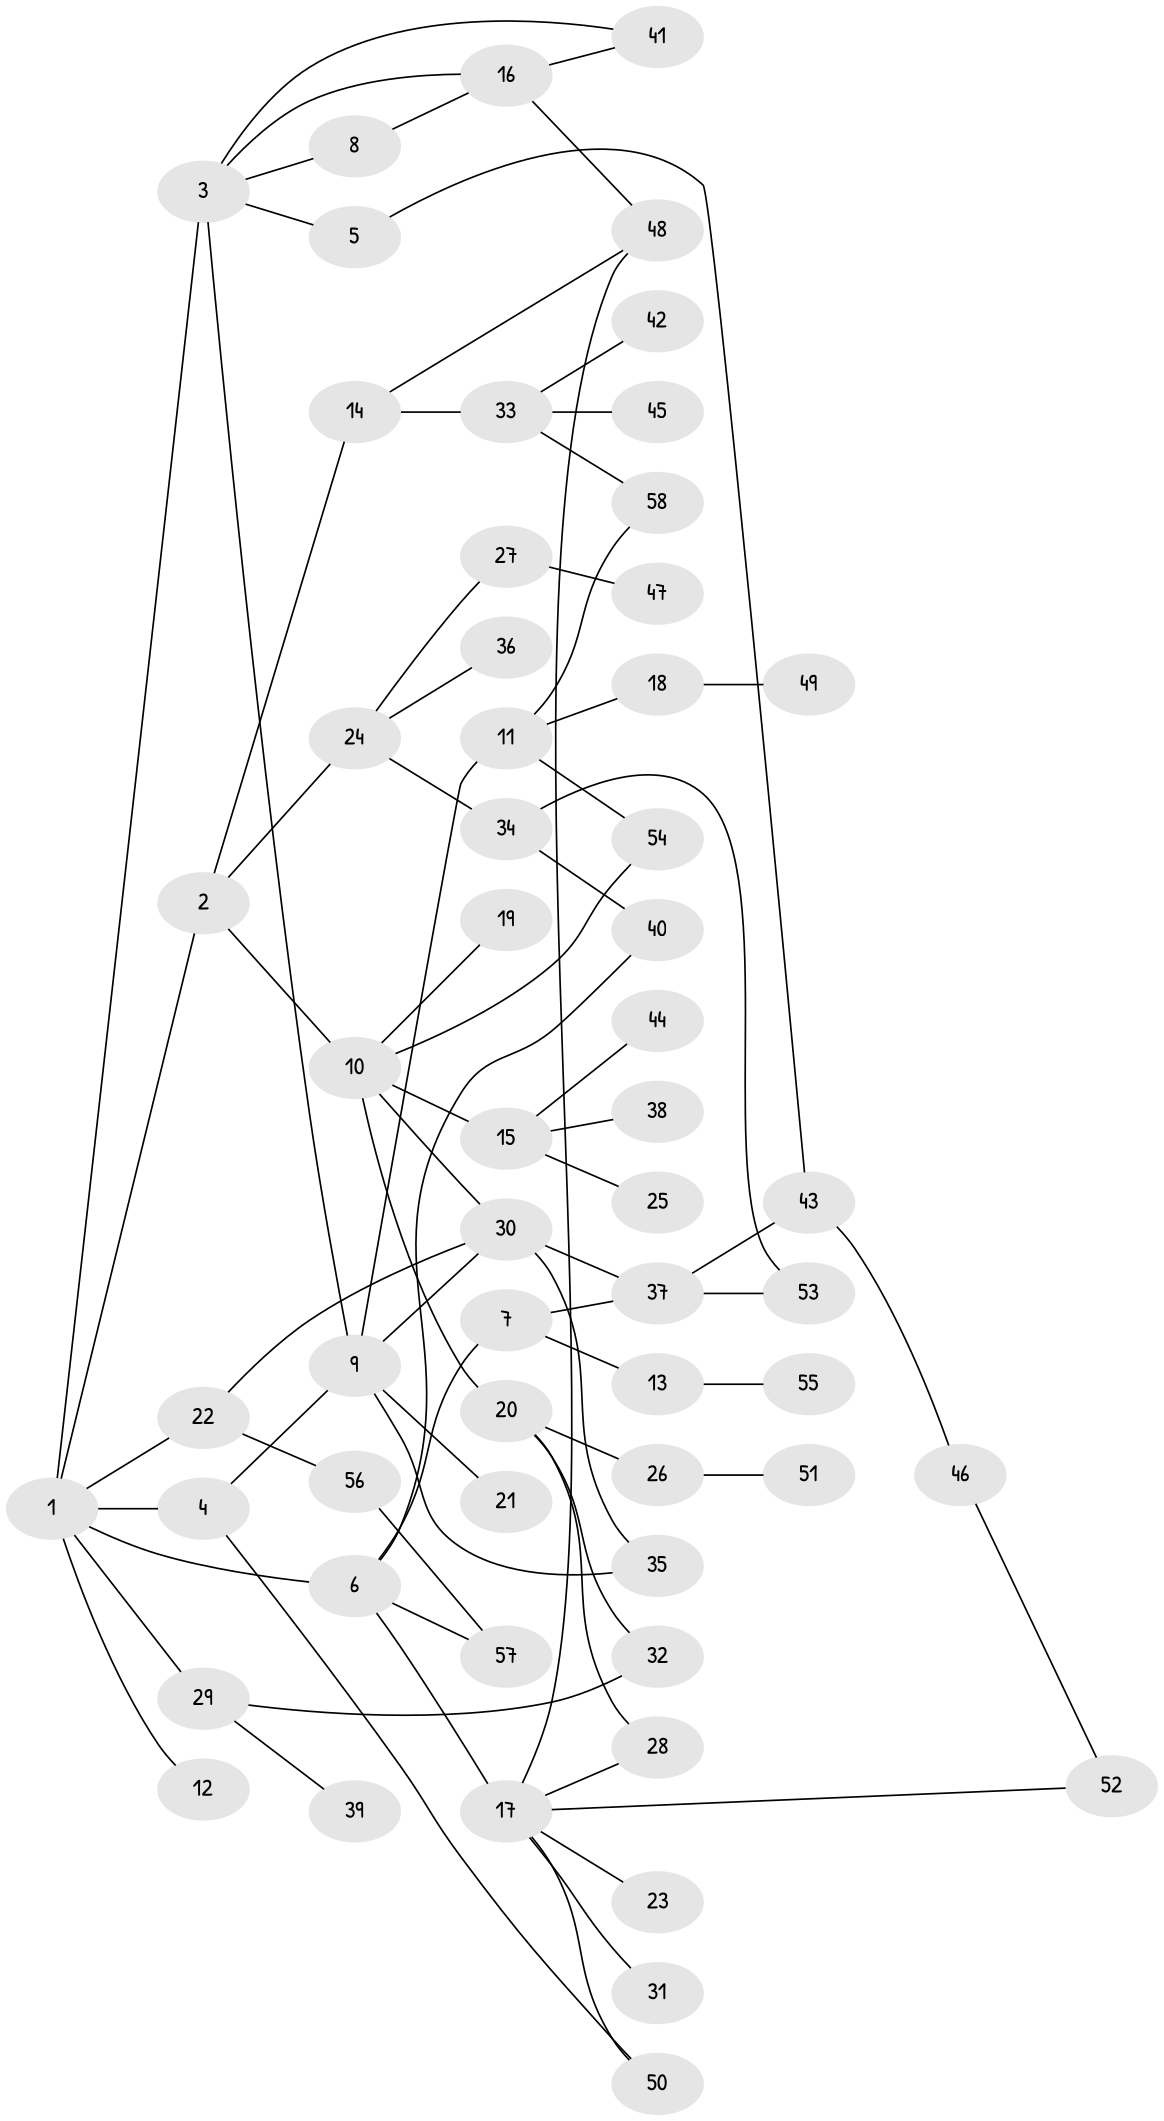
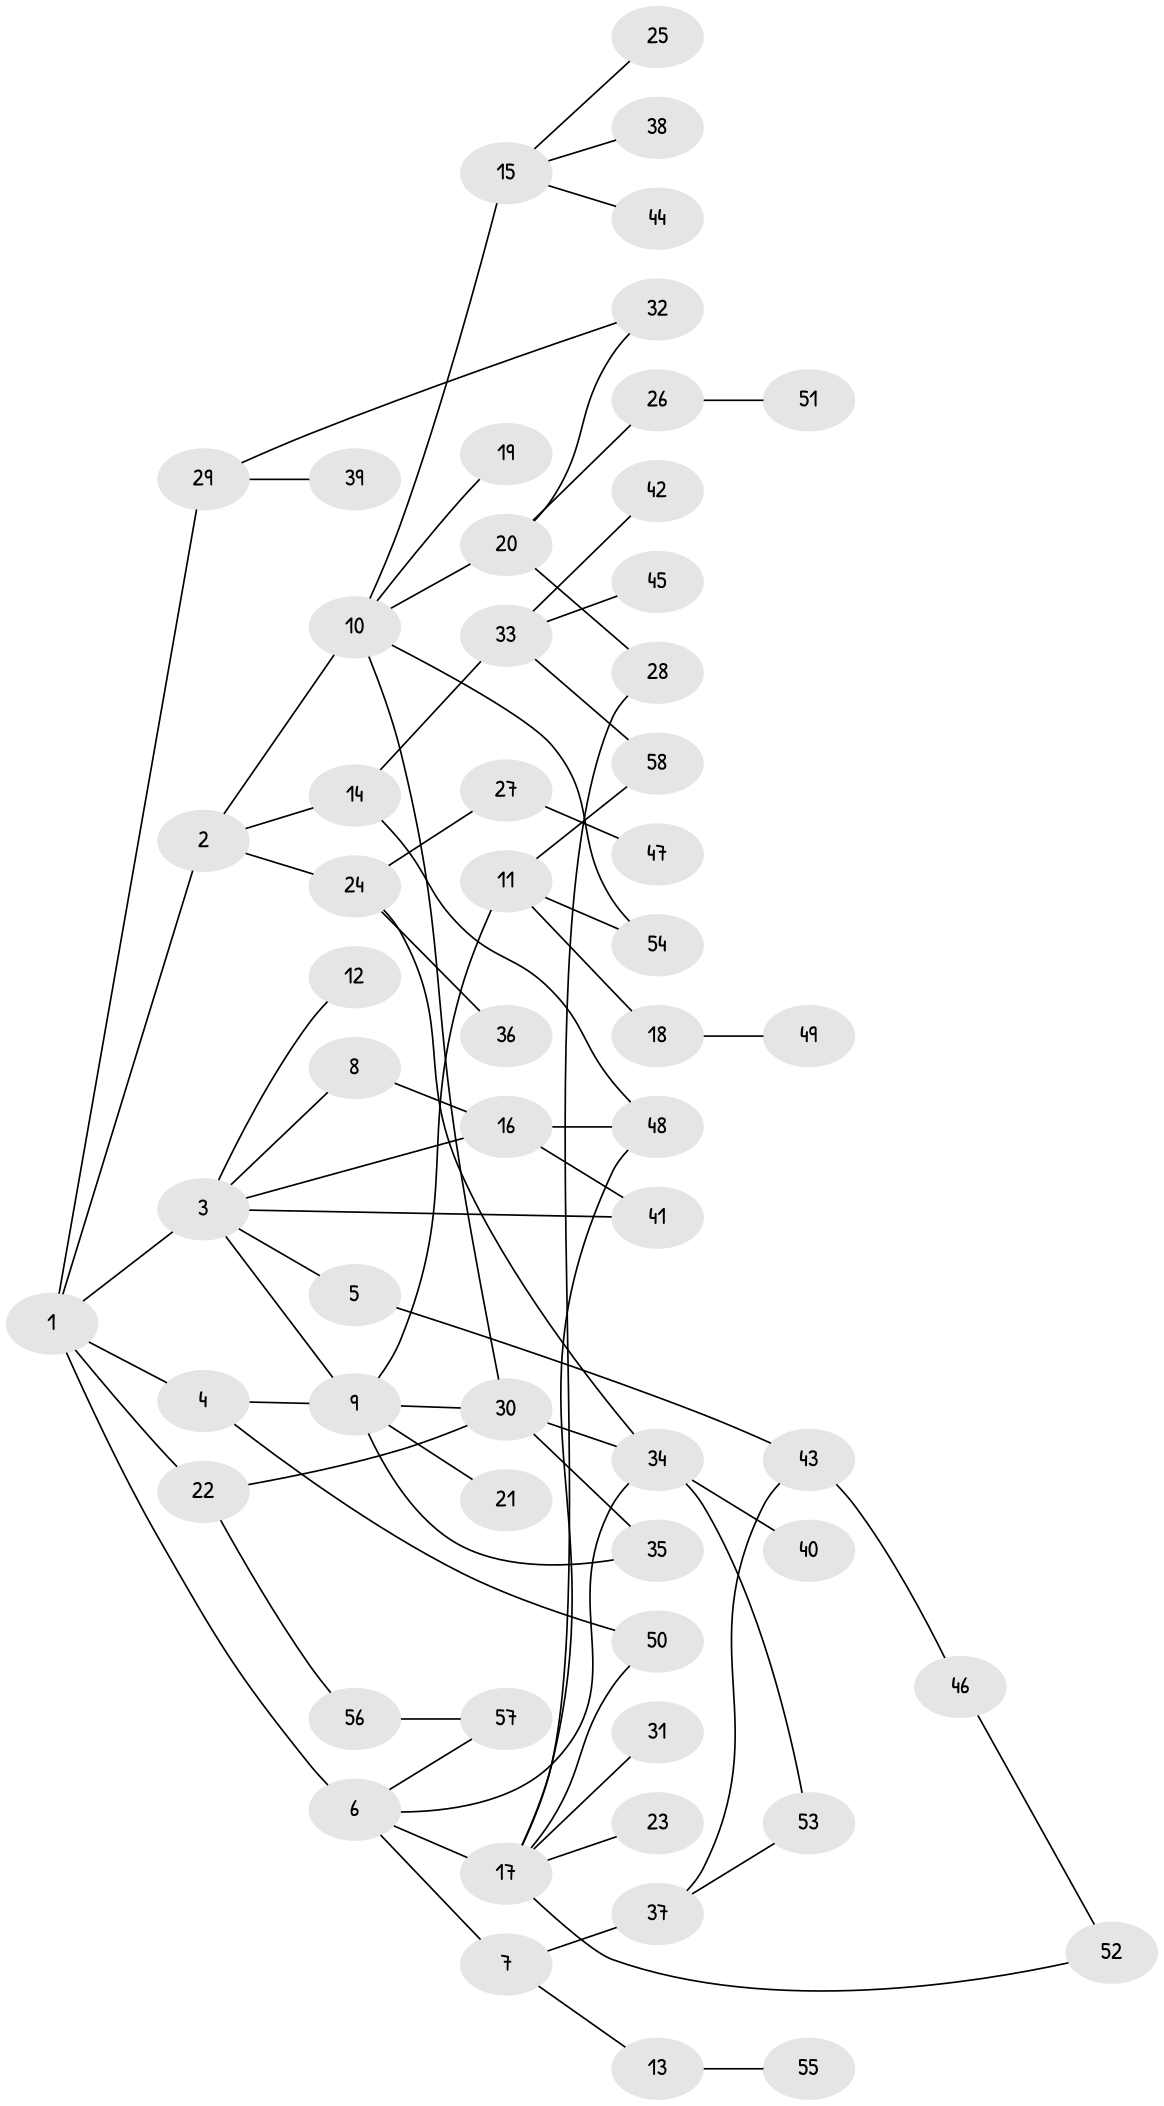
(418, 1217) -> (588, 1705)
(582, 1261) -> (582, 1435)
(110, 1657) -> (267, 1087)
